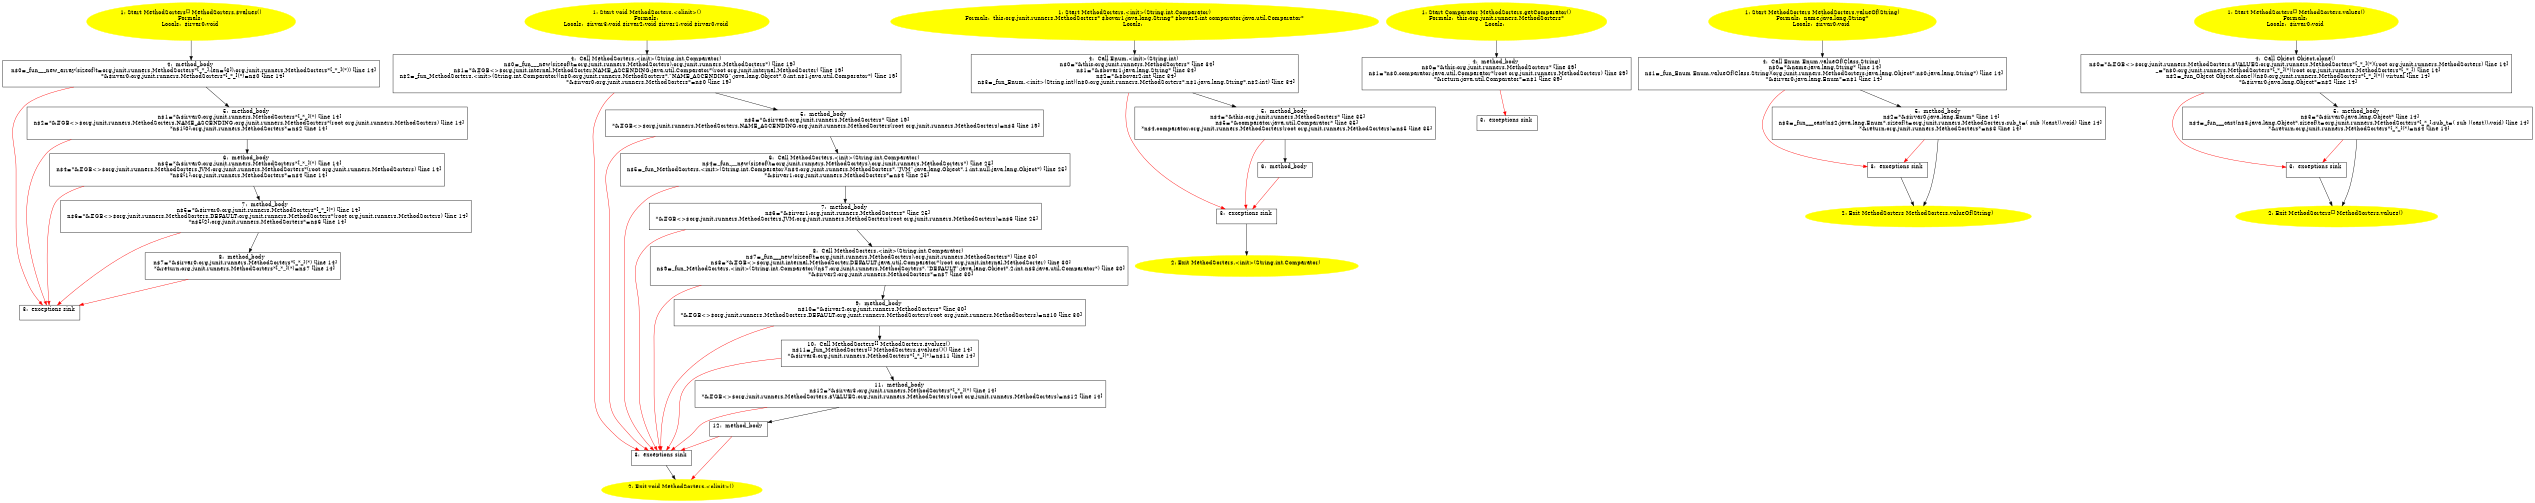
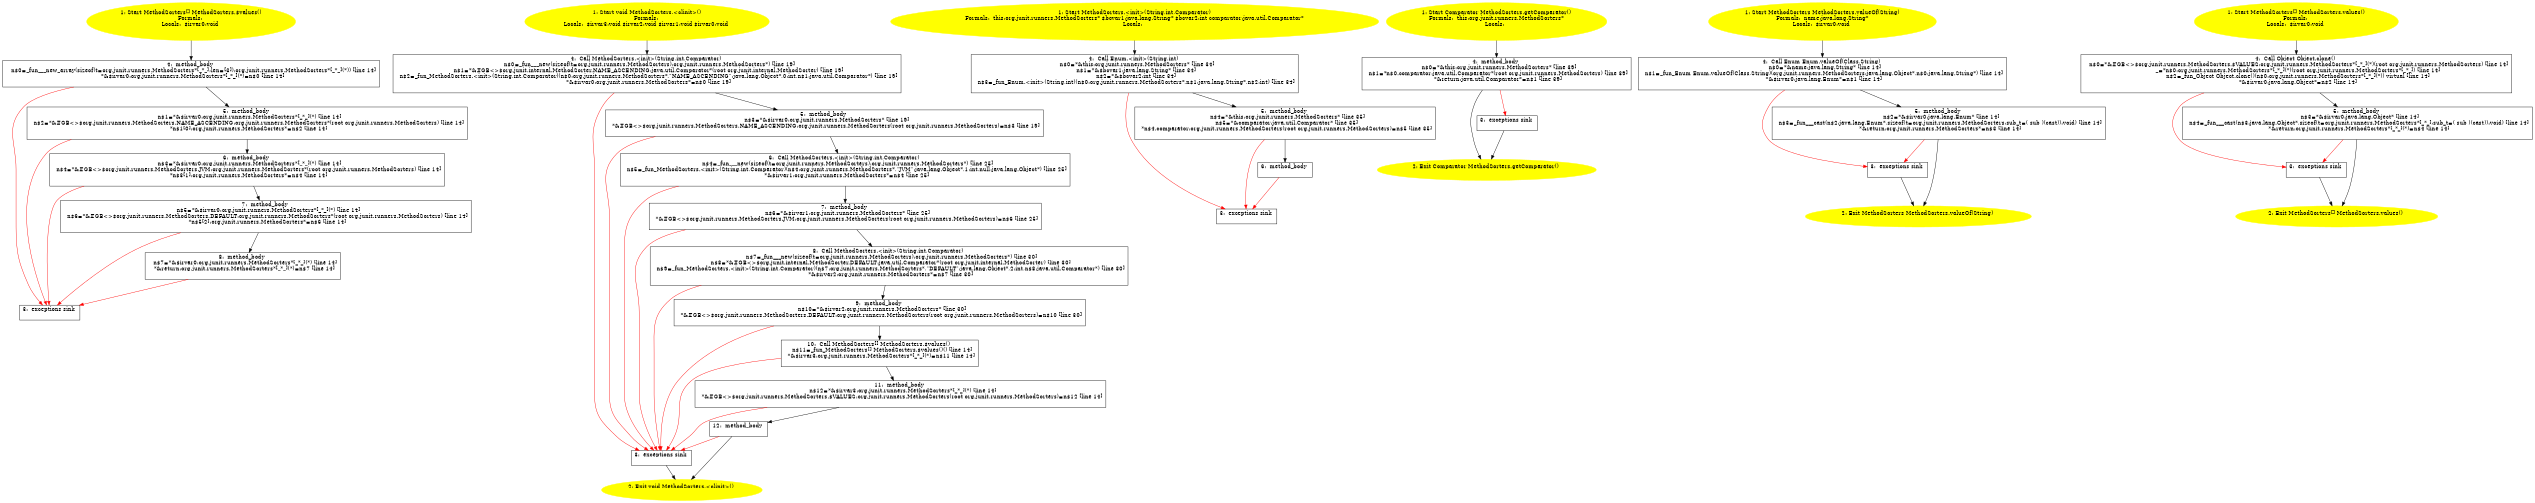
none -> (1487, 170)
(1247, 266) -> none
(713, 456) -> (713, 456)
